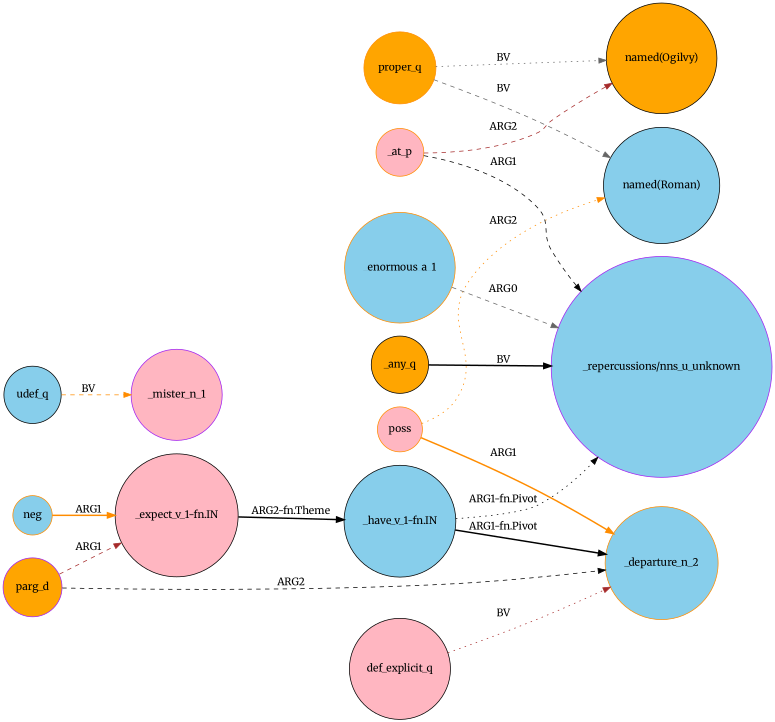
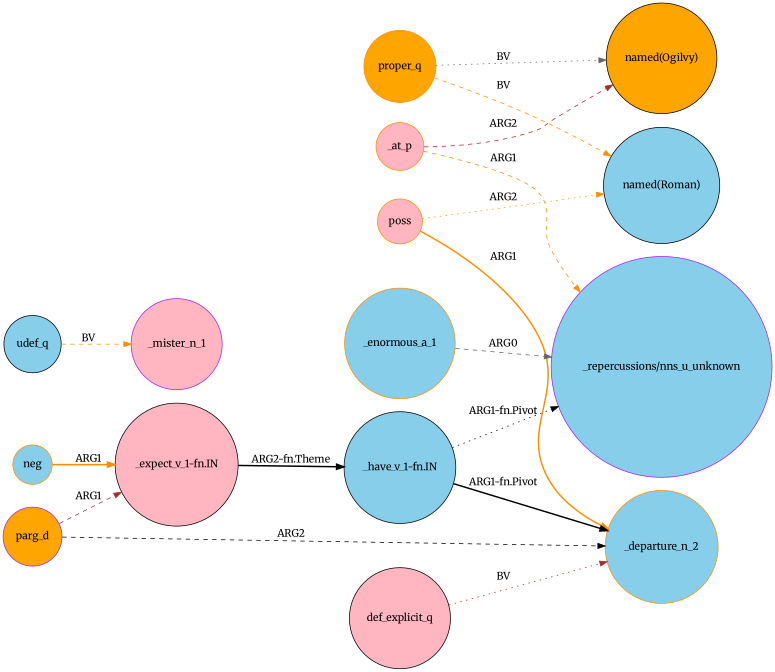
(520, 114) -> (521, 111)
(523, 195) -> (531, 186)
(400, 365) -> none
